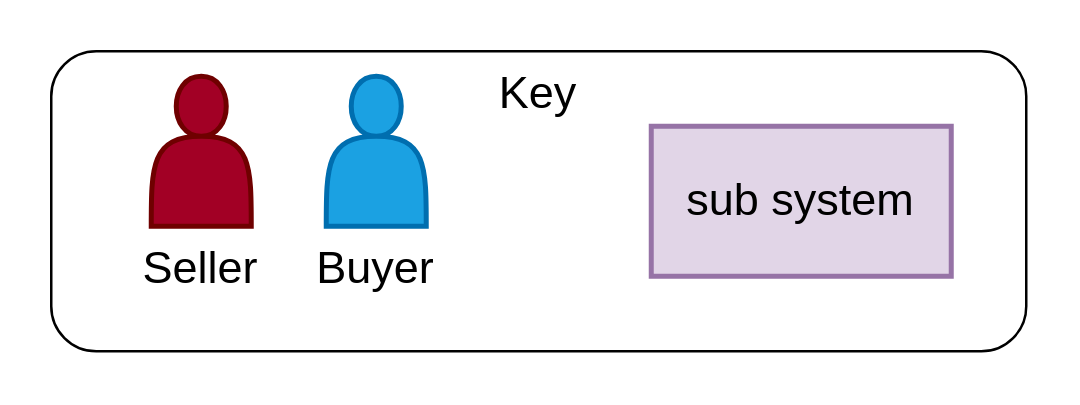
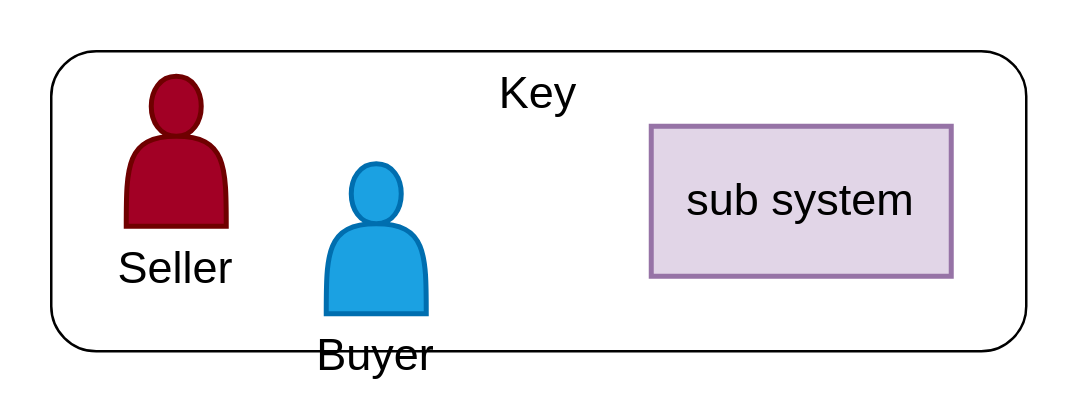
(201, 151) -> (176, 151)
(376, 151) -> (376, 239)
